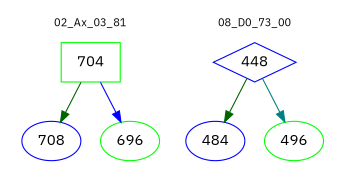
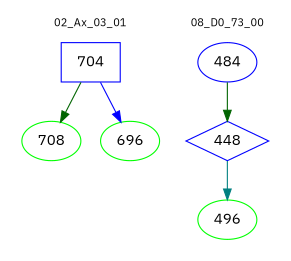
(91, 24) -> (91, 24)
(91, 62) -> (91, 62)
(238, 95) -> (227, 96)
(51, 141) -> (51, 141)
